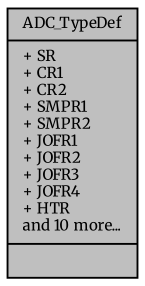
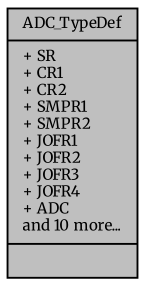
(46, 209) -> (46, 209)
